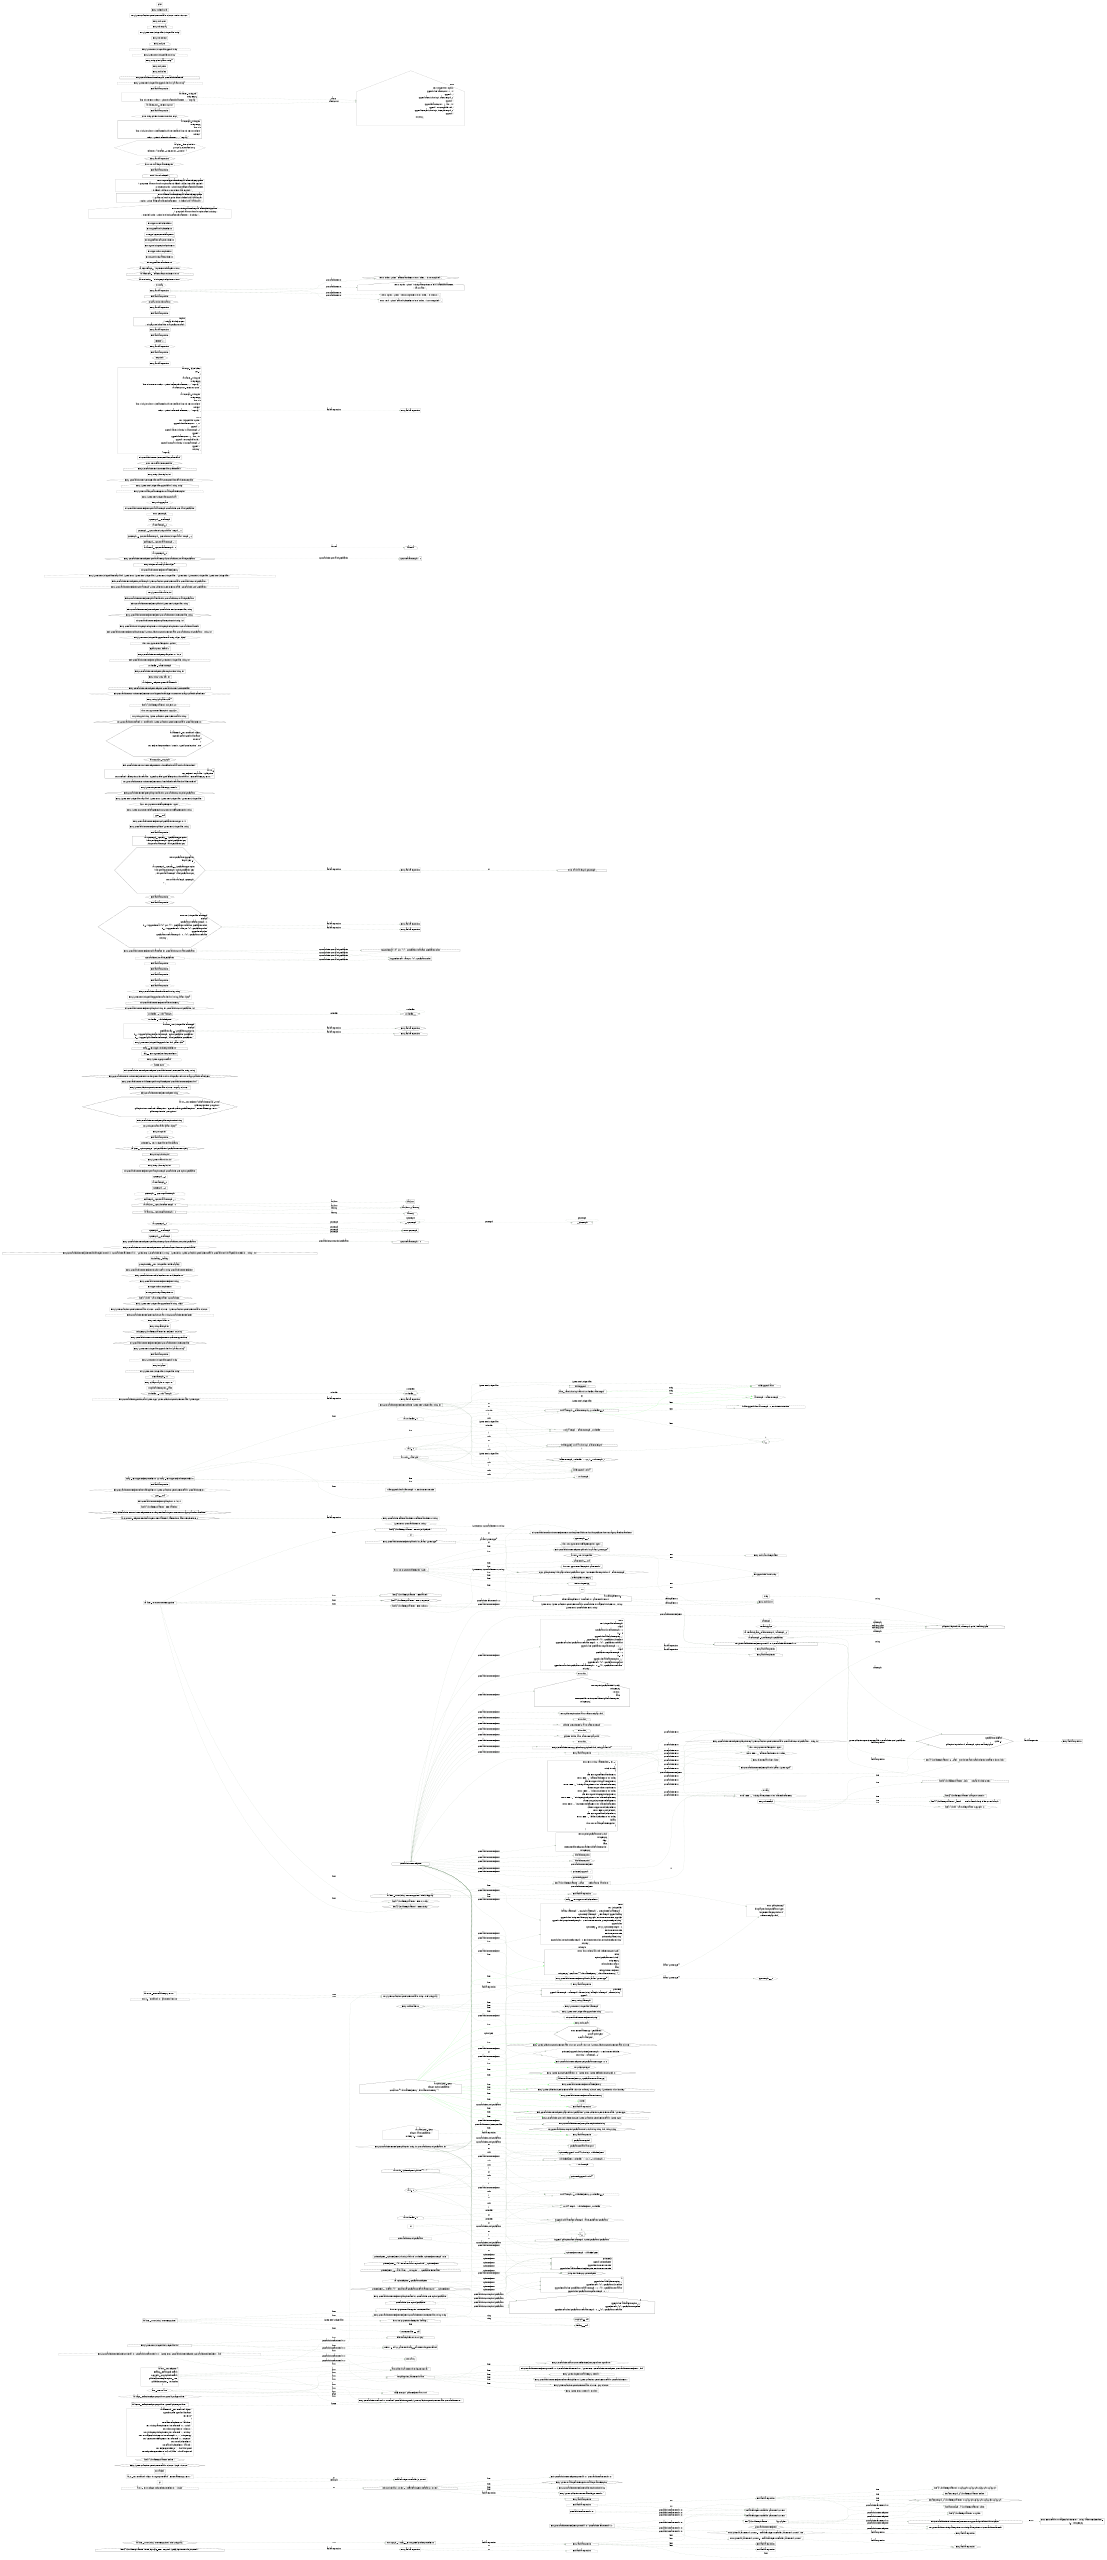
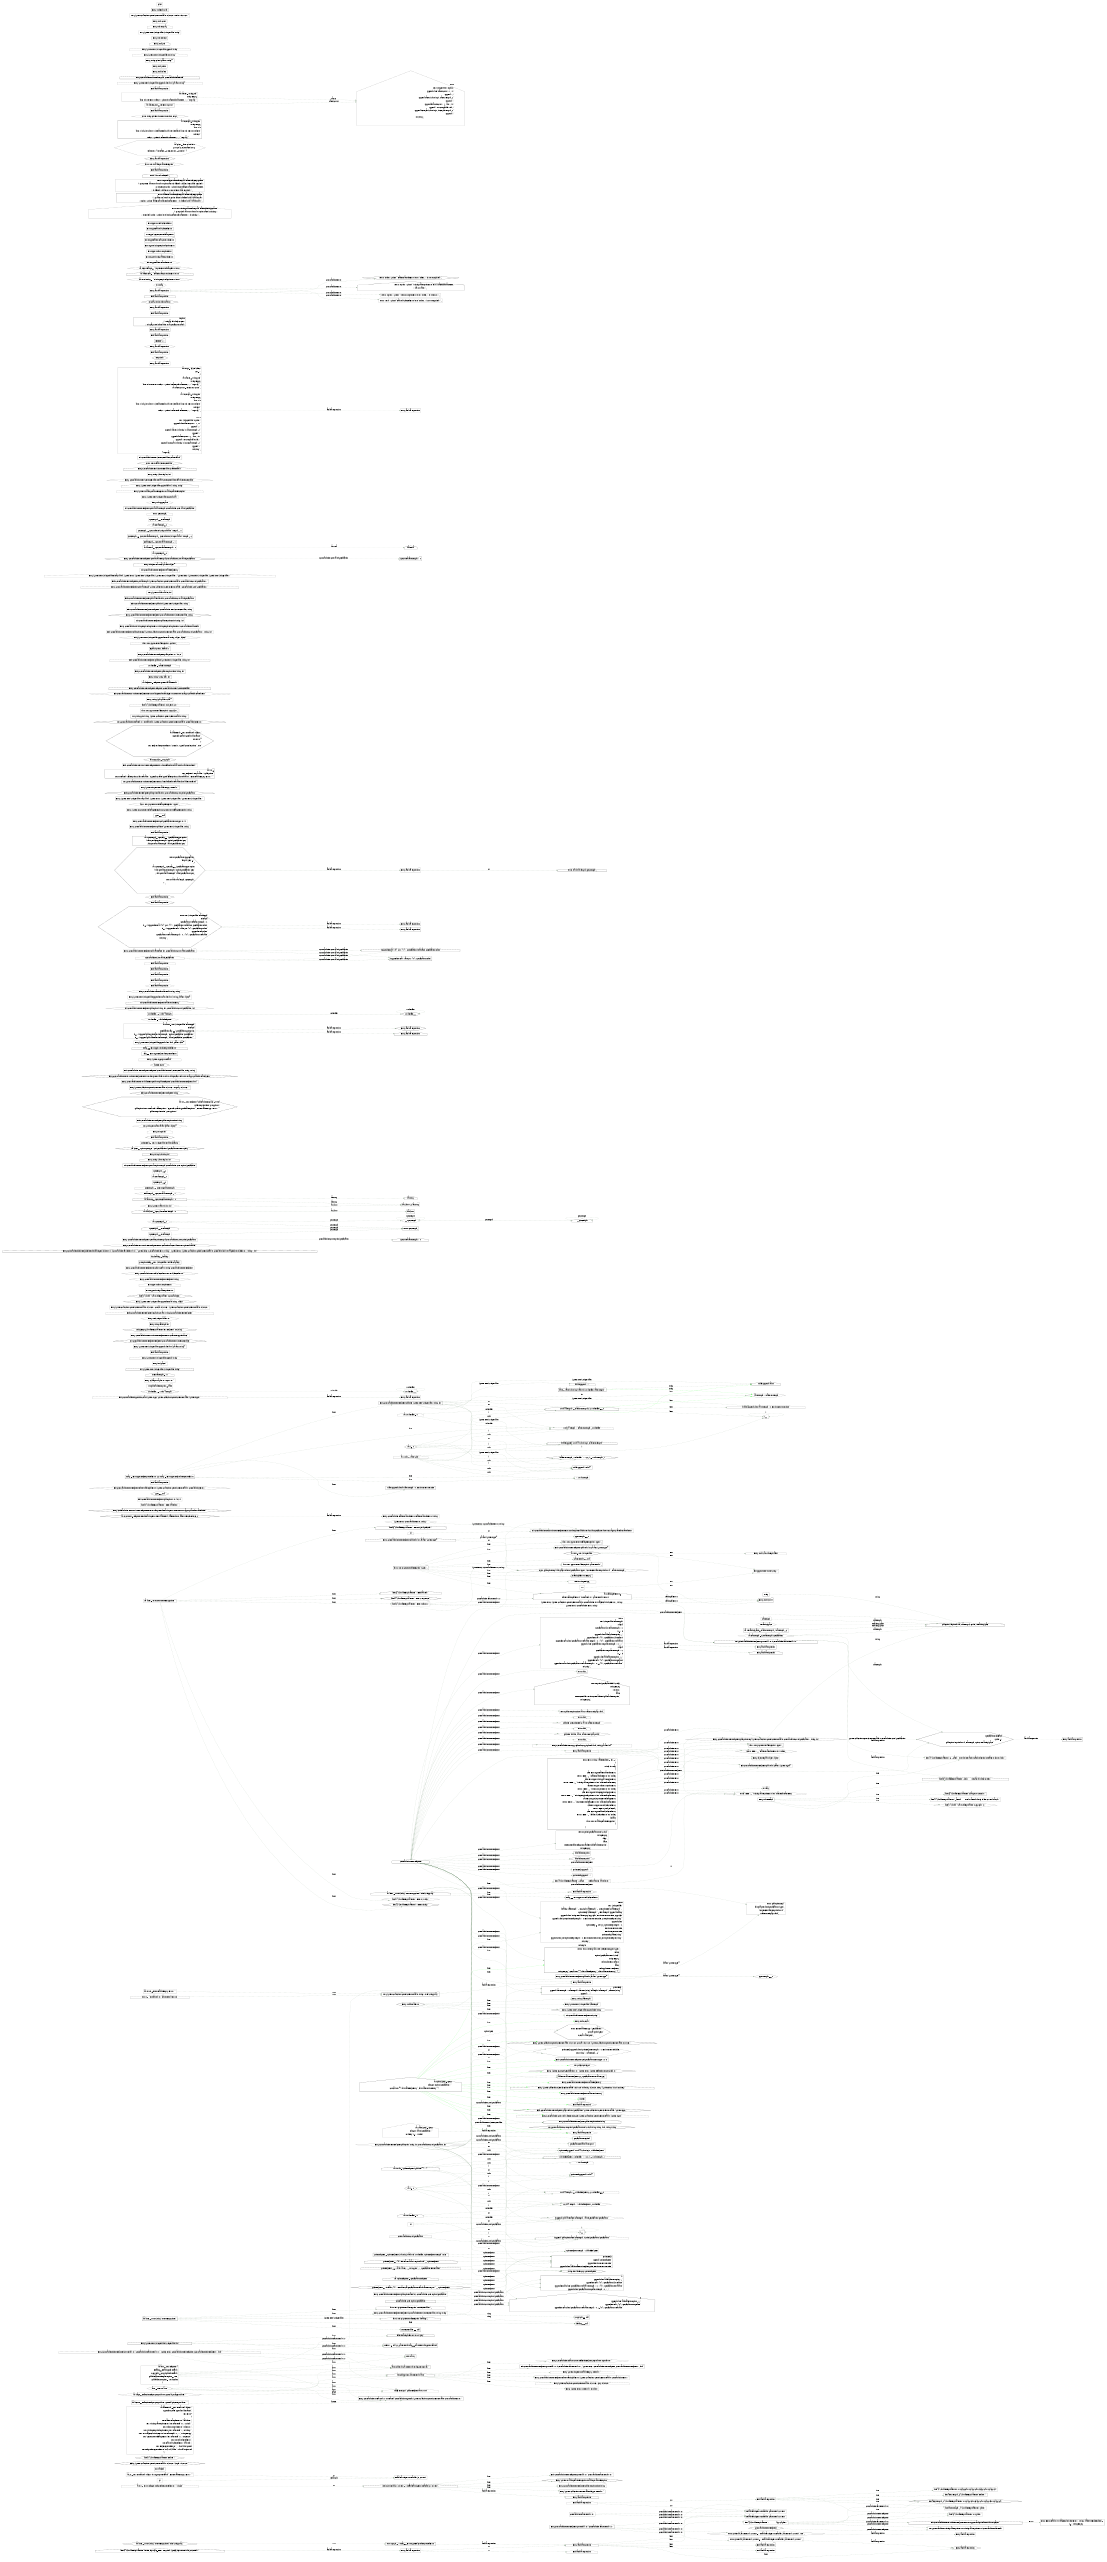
(294, 1206) -> (290, 1206)
